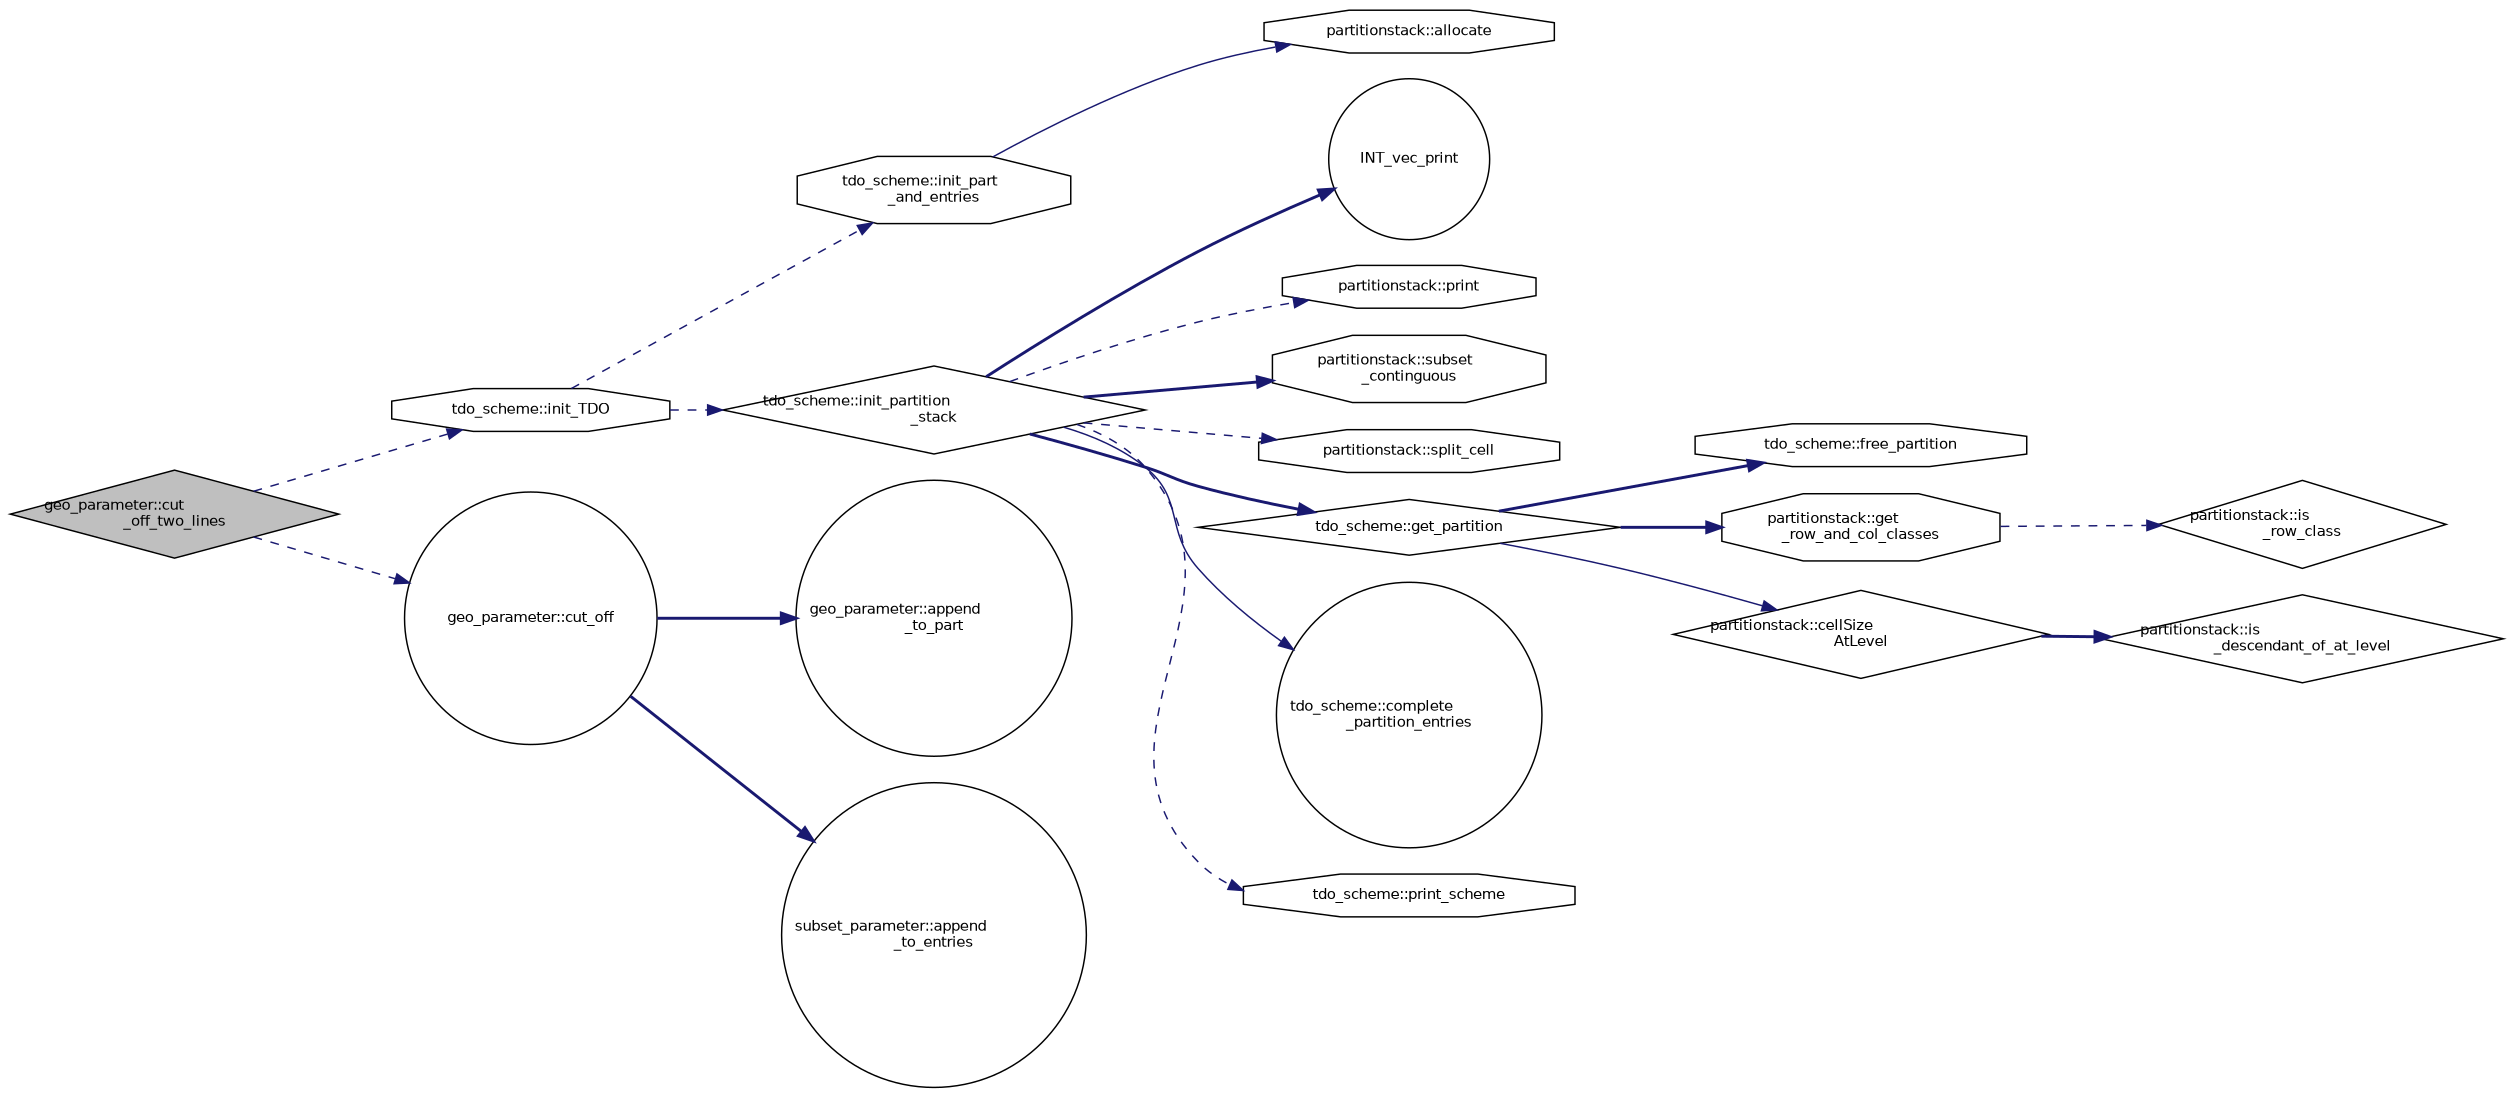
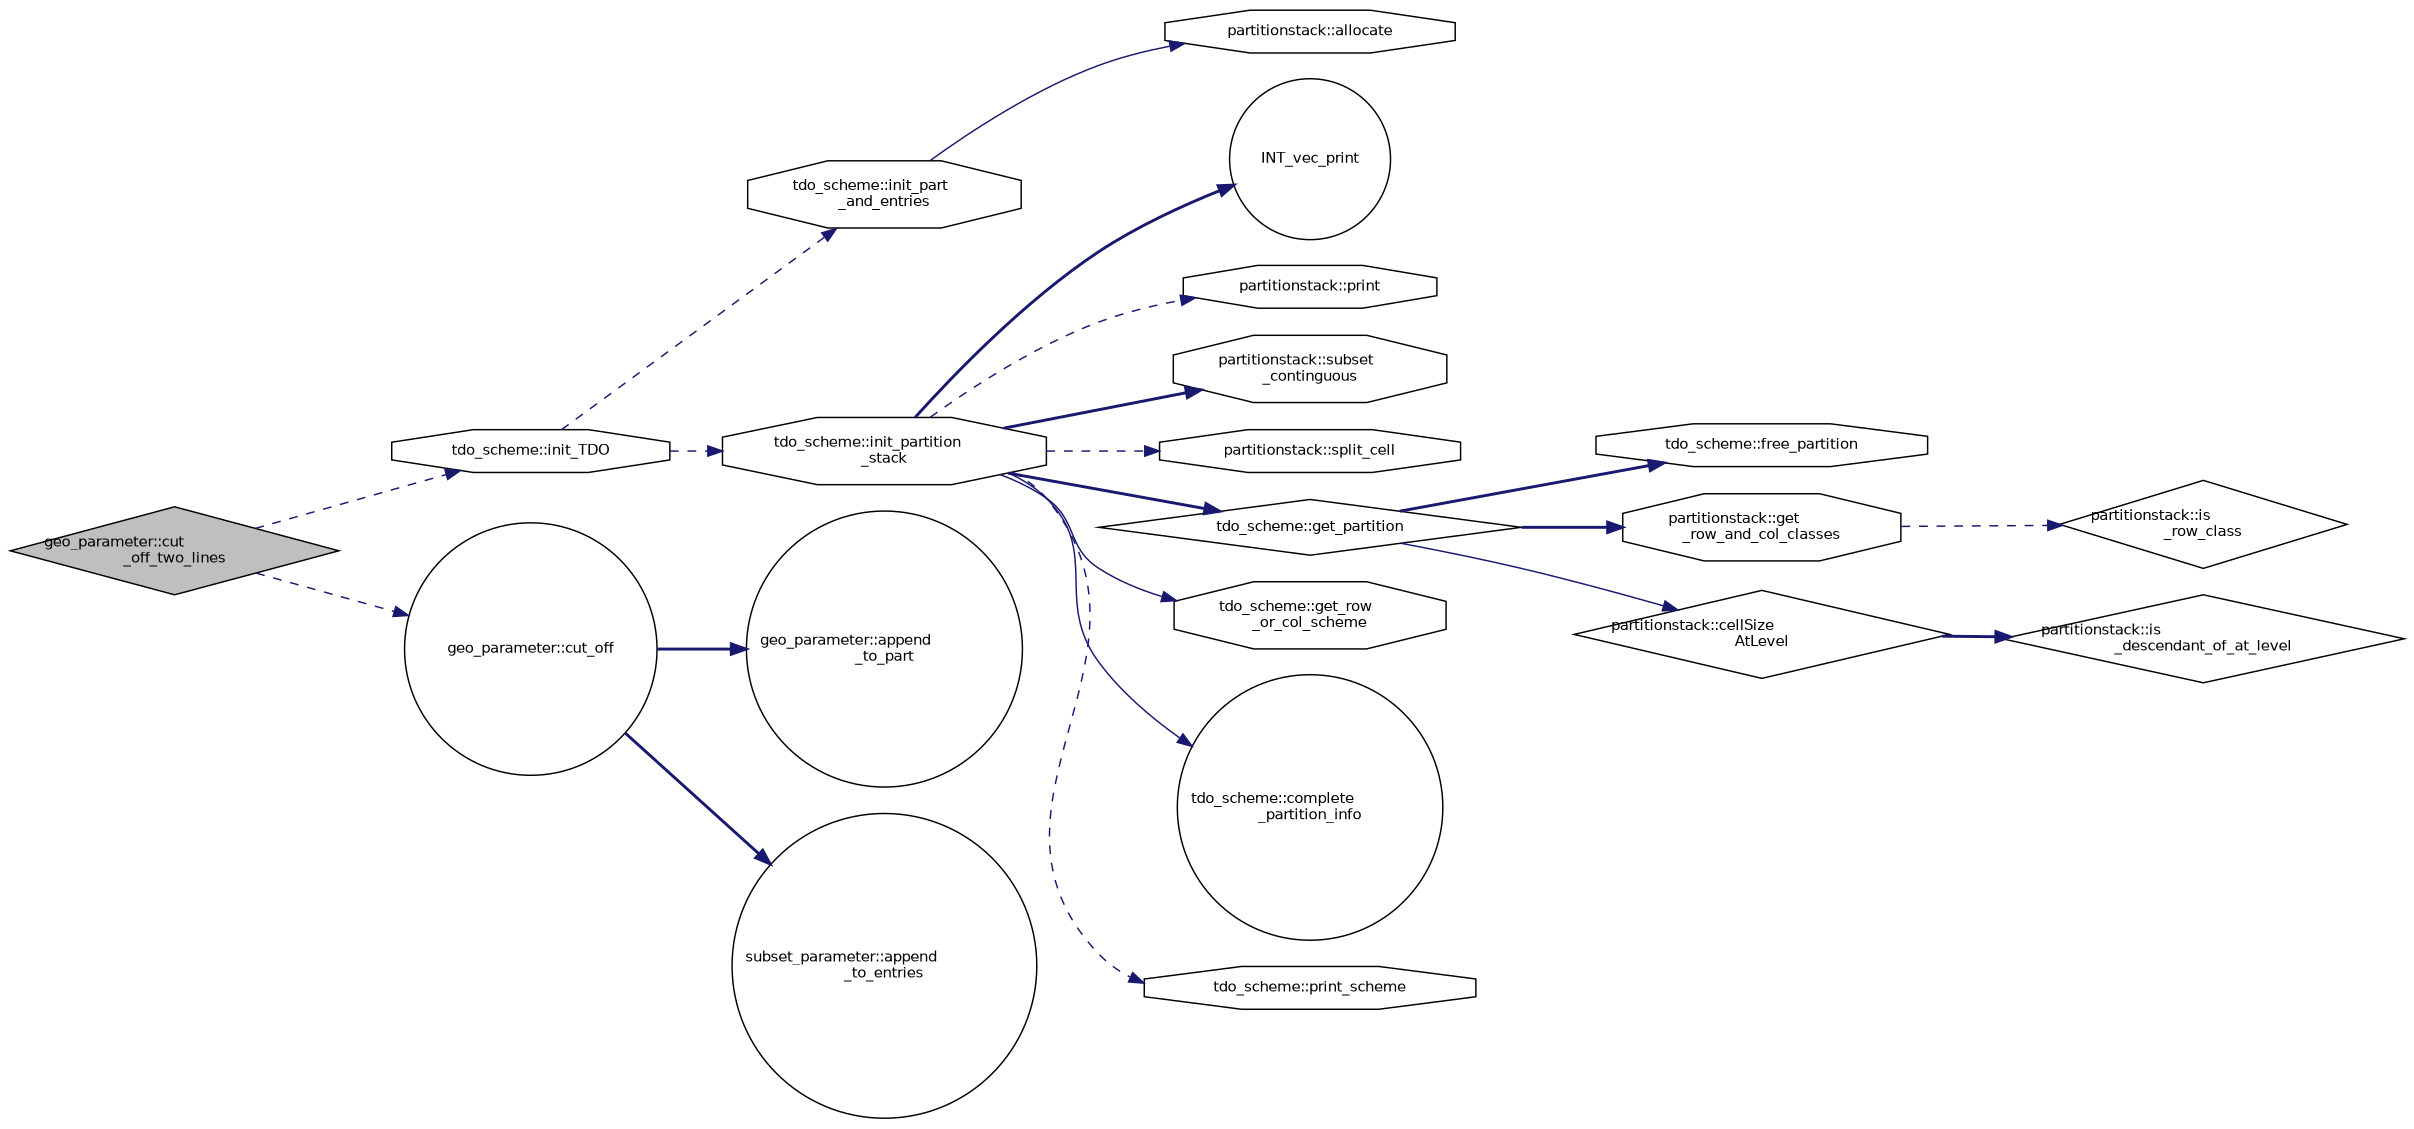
(934, 410) -> (884, 451)
none -> (1310, 615)
(1409, 715) -> (1310, 807)
